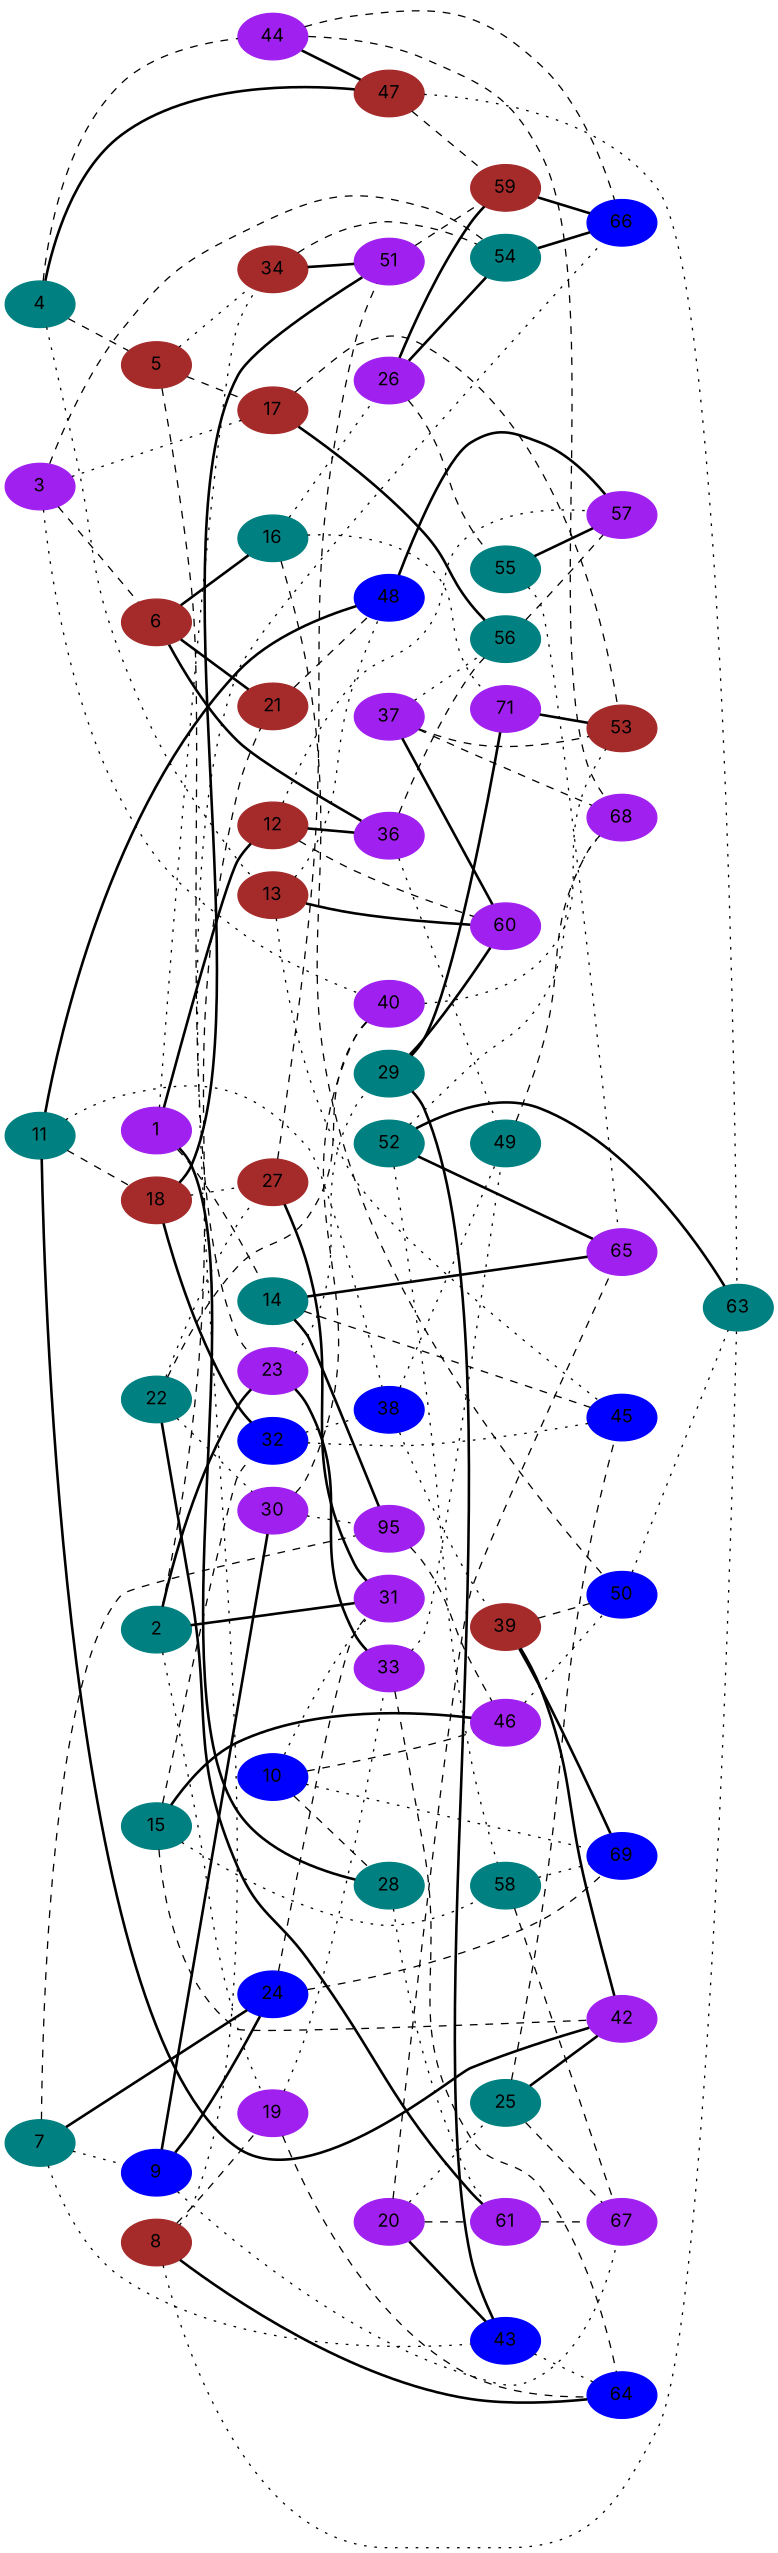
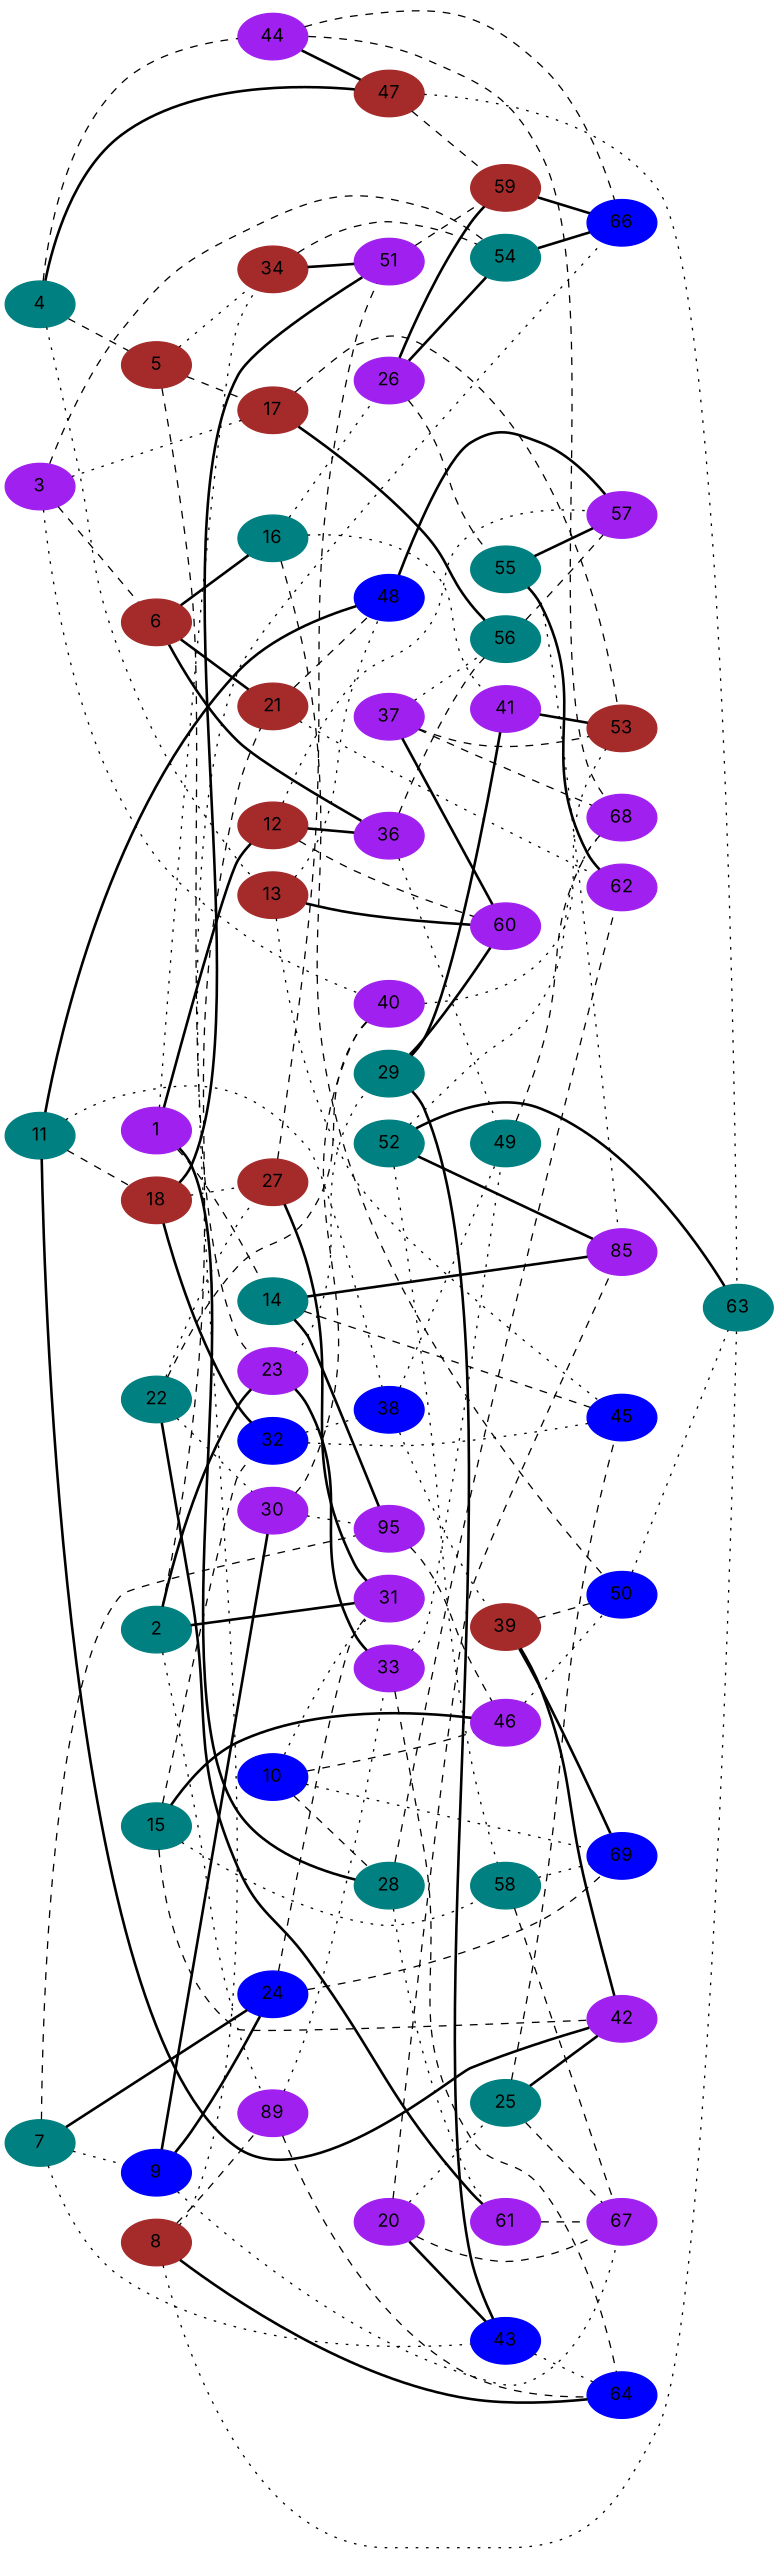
(506, 709) -> (506, 709)
none -> (622, 887)
(622, 1252) -> (622, 1252)
(273, 2113) -> (273, 2113)
(448, 2222) -> (506, 2262)
